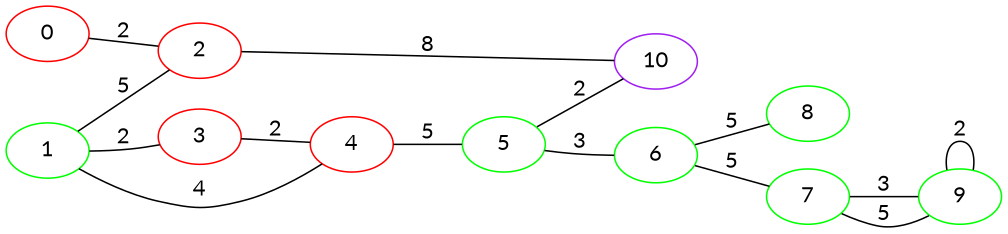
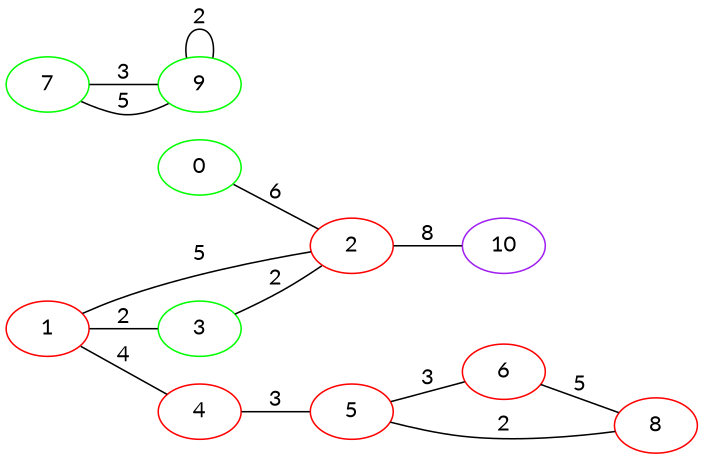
(124, 31) -> (276, 193)
(48, 34) -> (200, 167)
(580, 103) -> (502, 439)
(808, 114) -> (656, 426)
(428, 133) -> (276, 400)
(200, 137) -> (200, 329)
(276, 141) -> (280, 292)
(504, 144) -> (352, 412)
(48, 151) -> (48, 329)
(656, 155) -> (504, 372)
(732, 176) -> none
